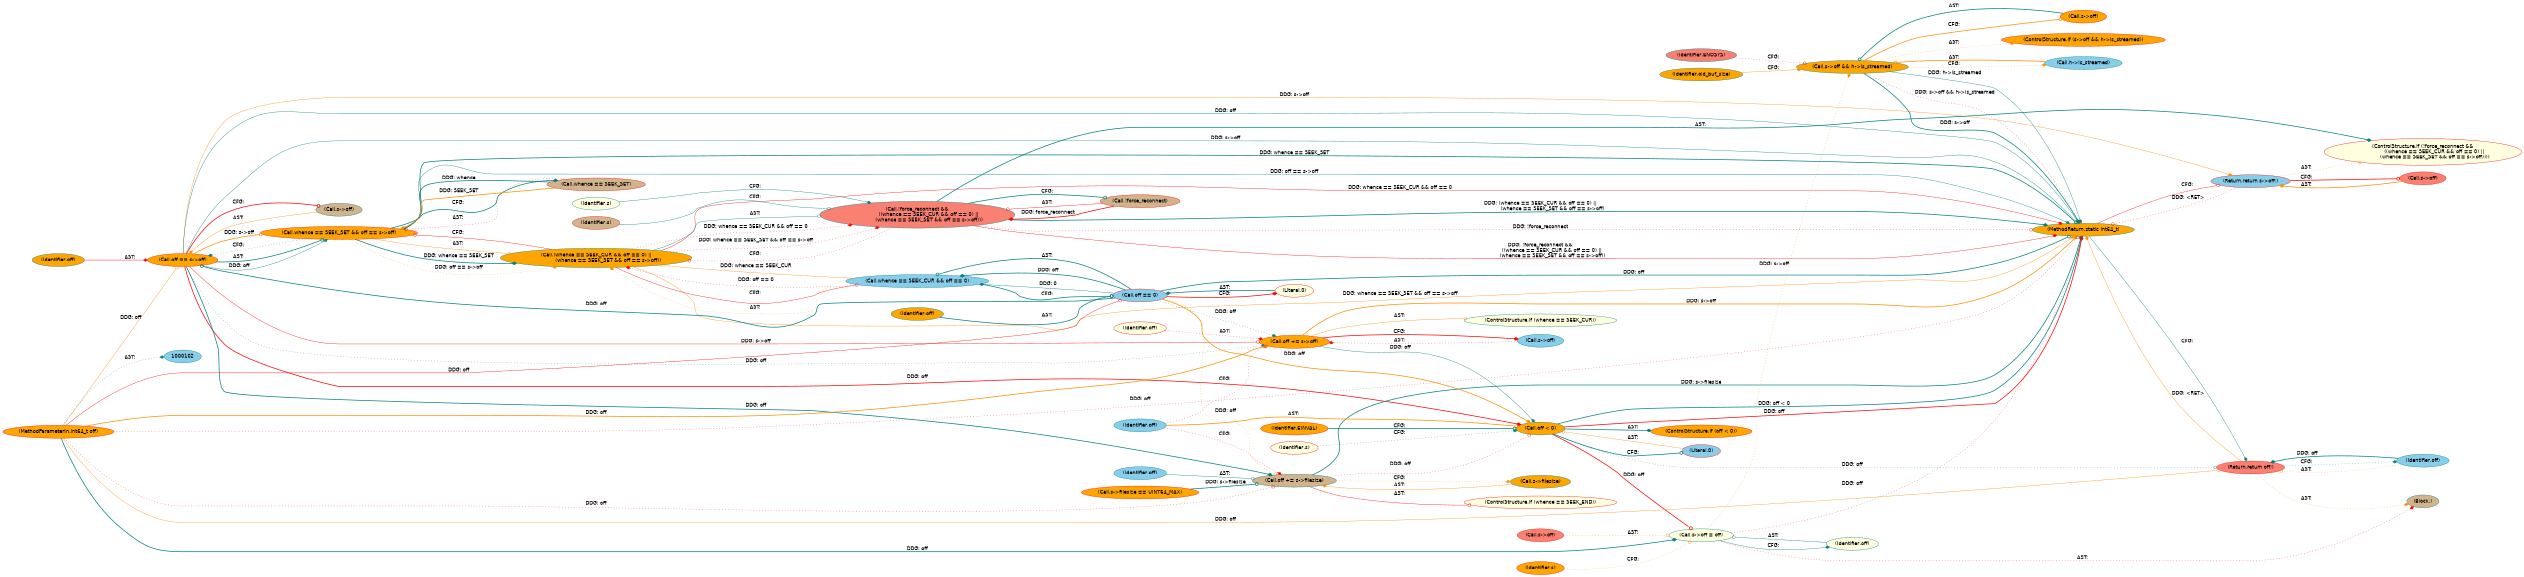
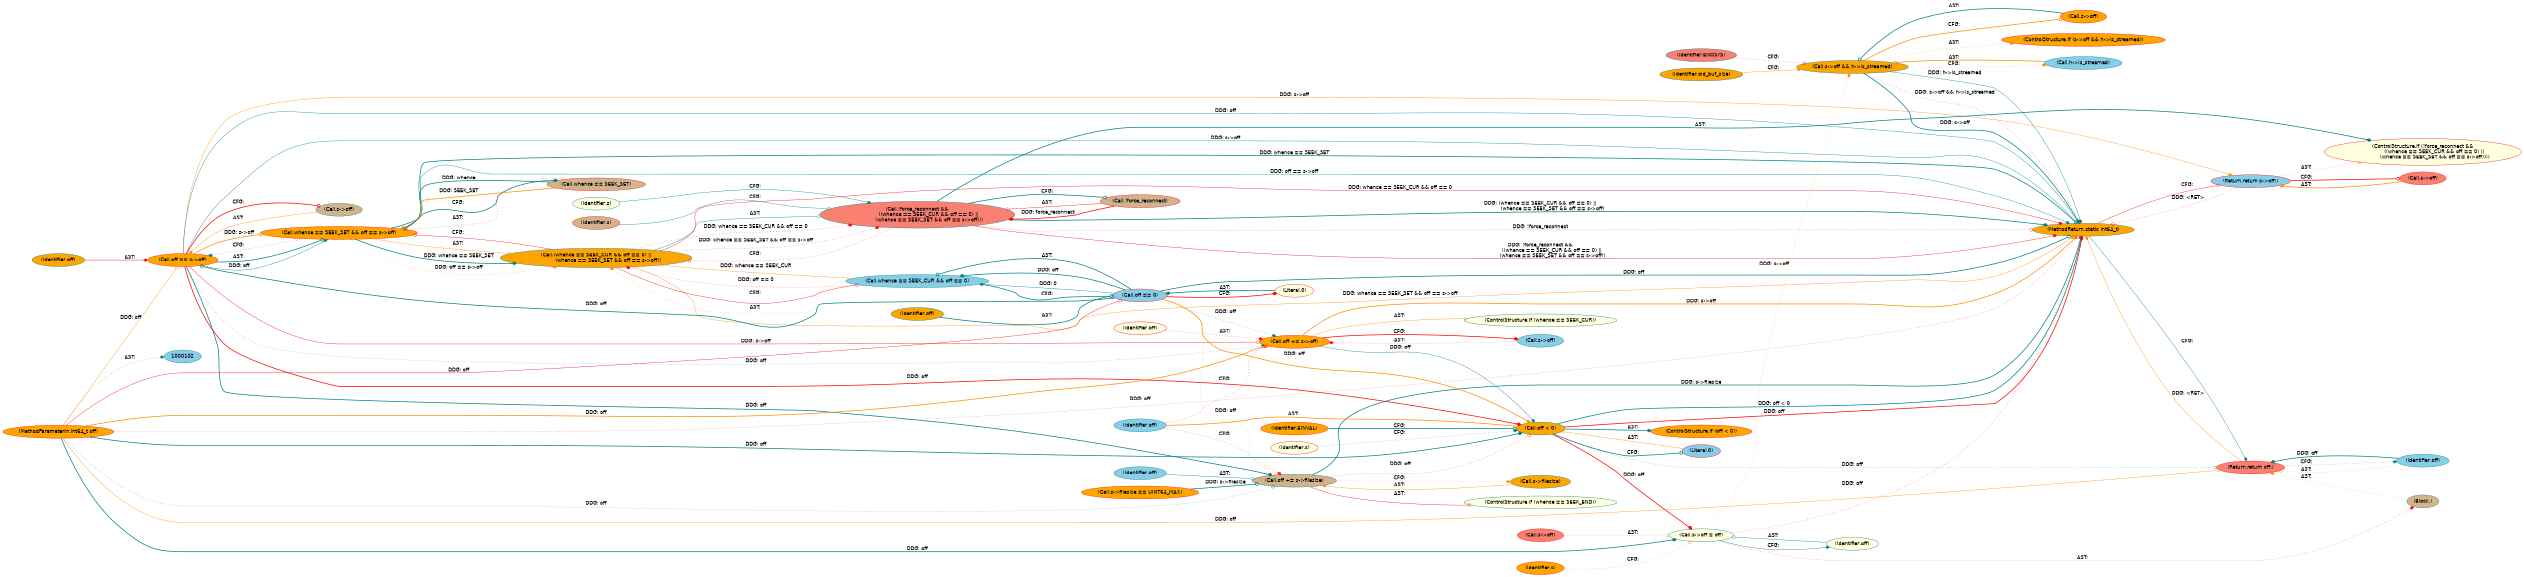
none -> (804, 449)
(1623, 477) -> (1623, 477)
(1541, 502) -> (1541, 502)
(2326, 507) -> (2341, 488)
(658, 509) -> (658, 509)
